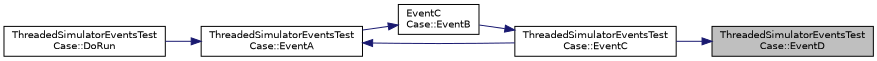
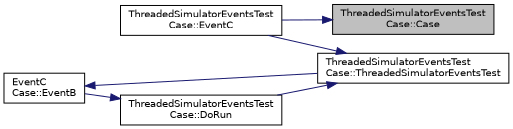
(492, 27) -> (98, 96)
(282, 41) -> (413, 68)
(793, 41) -> (413, 19)
